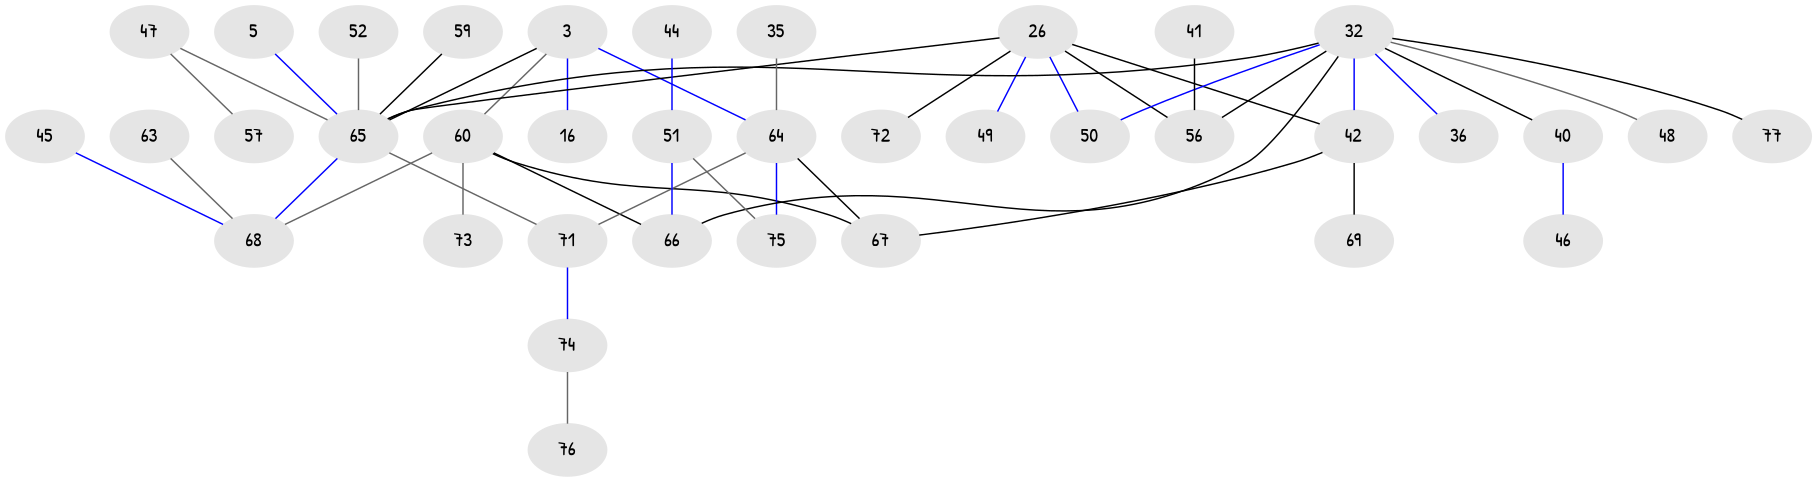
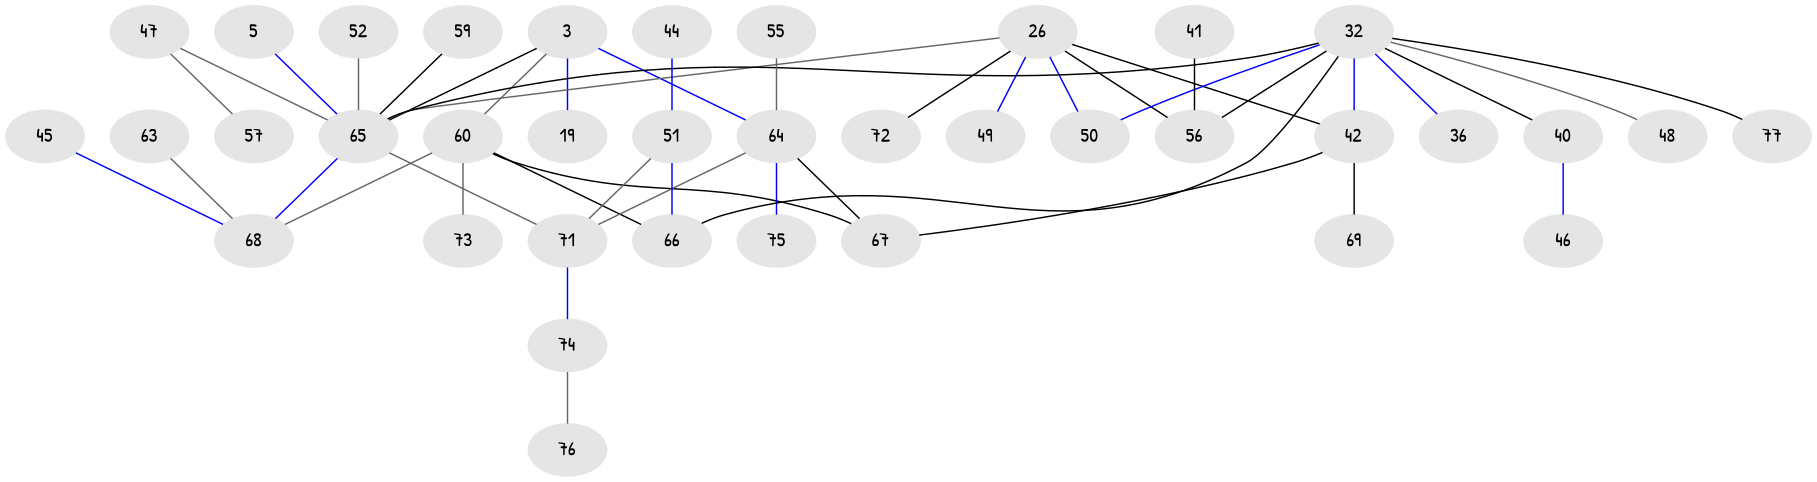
(776, 32) -> (776, 32)
(632, 82) -> (632, 82)
(567, 136) -> (567, 136)
(718, 183) -> (615, 193)
